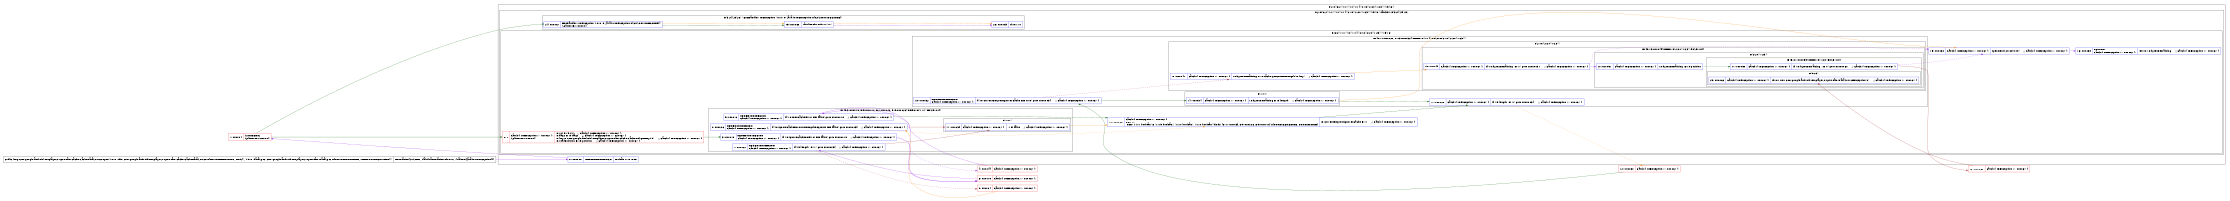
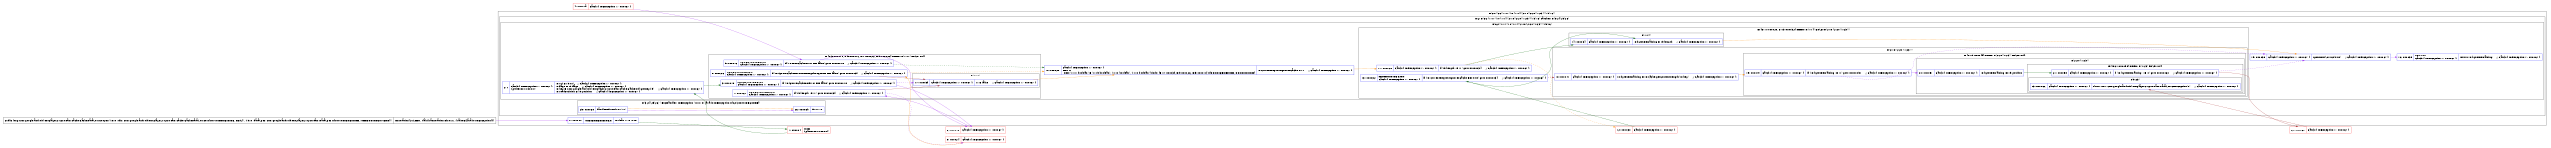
(603, 25) -> none
(1383, 101) -> (1519, 53)
(1393, 111) -> (1364, 69)
(1000, 117) -> (968, 66)
(253, 136) -> (807, 129)
(603, 137) -> (603, 88)
(420, 149) -> (734, 127)
(931, 163) -> (904, 83)
(893, 179) -> (911, 112)
